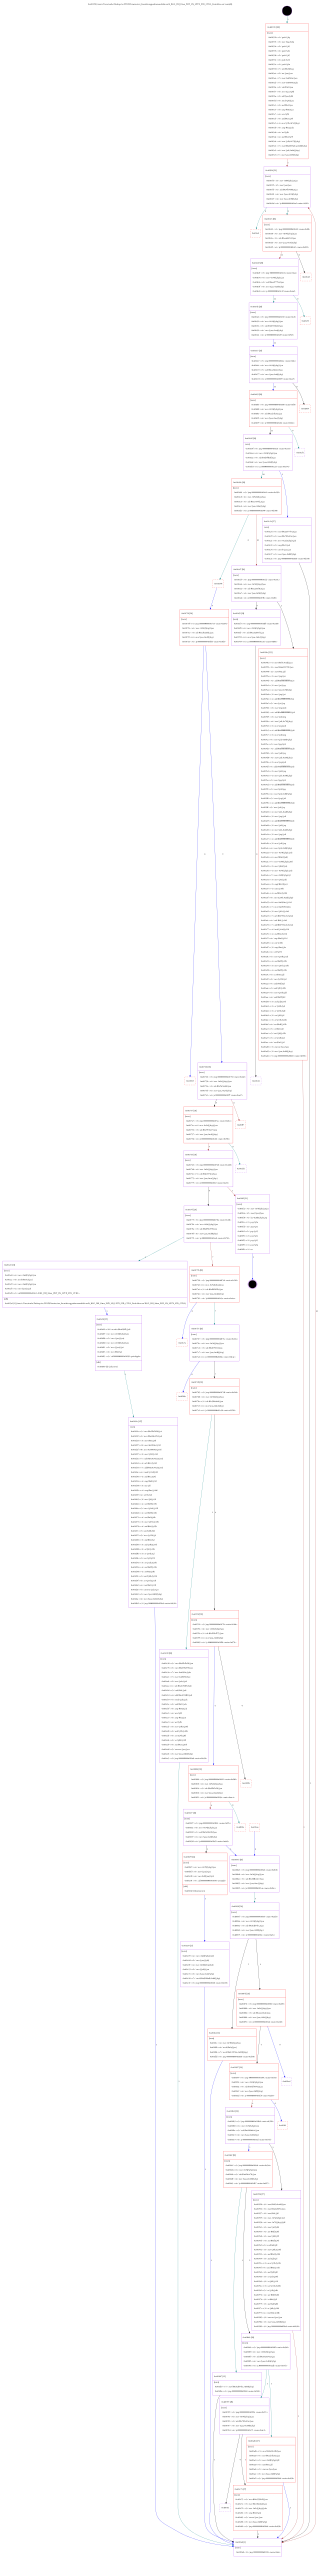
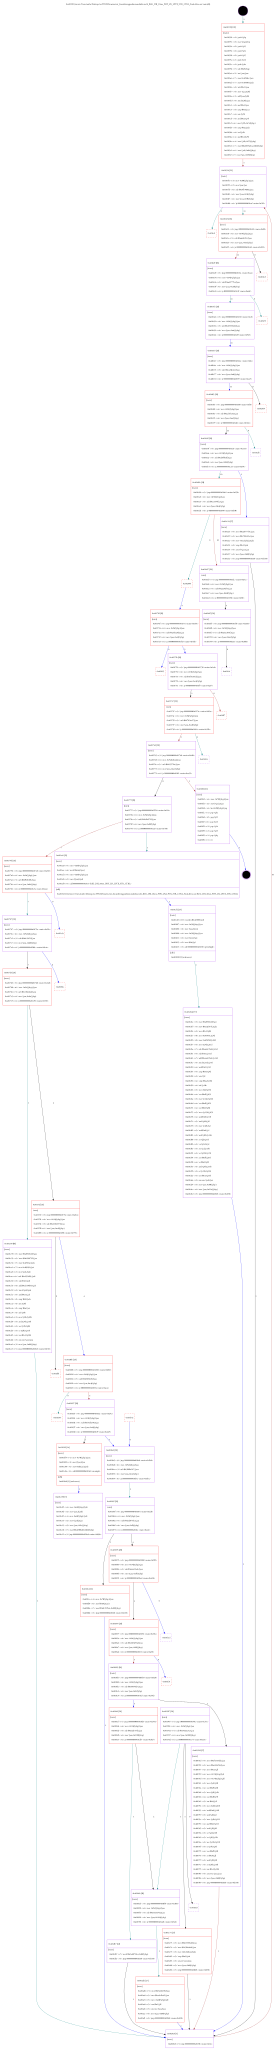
(283, 854) -> none
(205, 2273) -> none
(265, 2383) -> (167, 1816)
